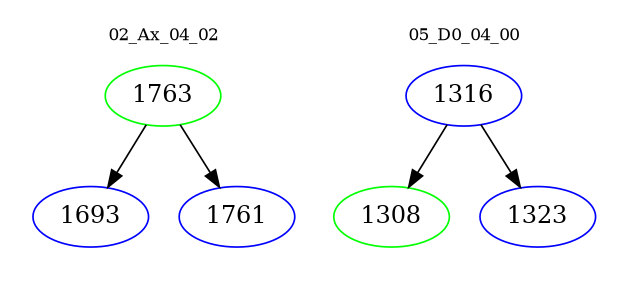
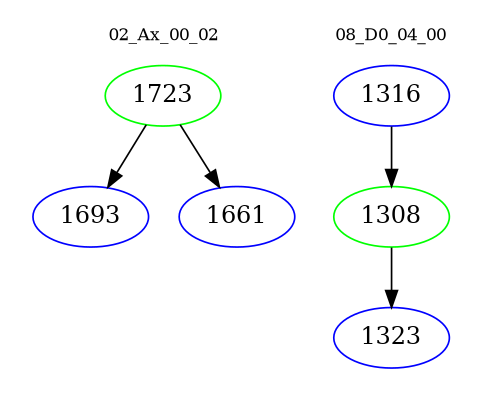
(164, 36) -> (164, 36)
(465, 36) -> (392, 36)
(163, 96) -> (163, 96)
(496, 149) -> (392, 269)
(237, 217) -> (237, 217)
